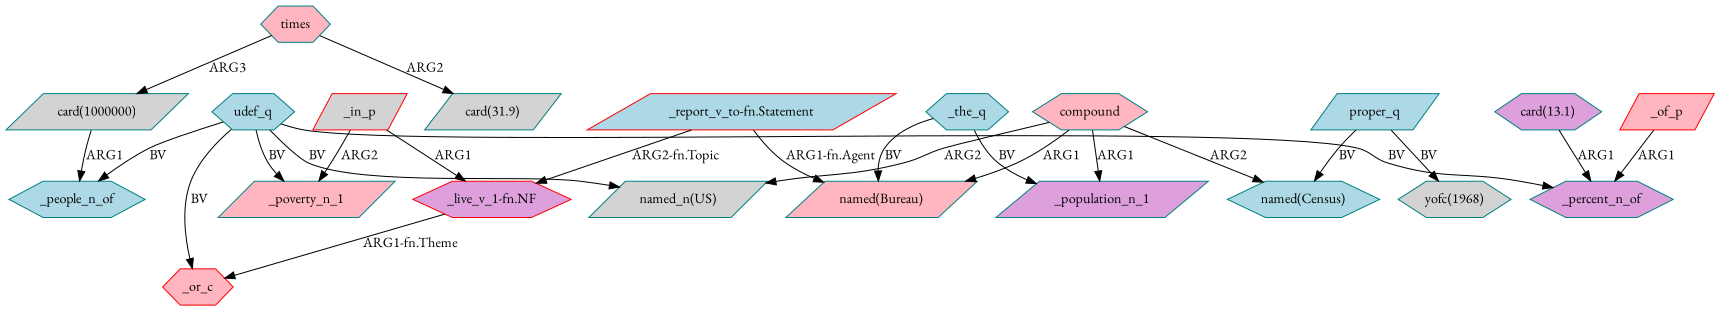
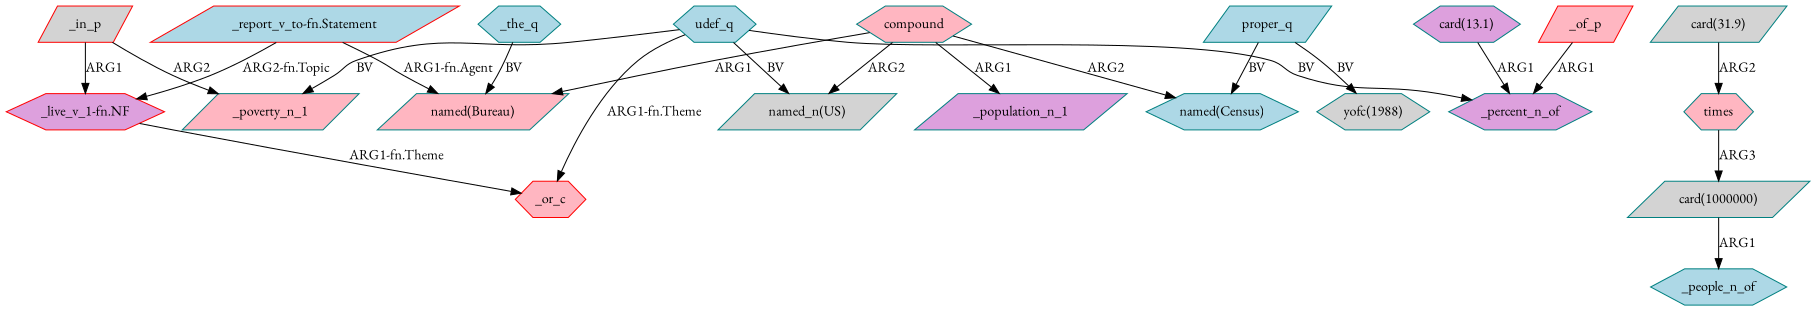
(382, 62) -> (1719, 63)
(162, 143) -> none
(995, 161) -> none
(200, 199) -> (654, 112)
(1455, 199) -> (1373, 112)
